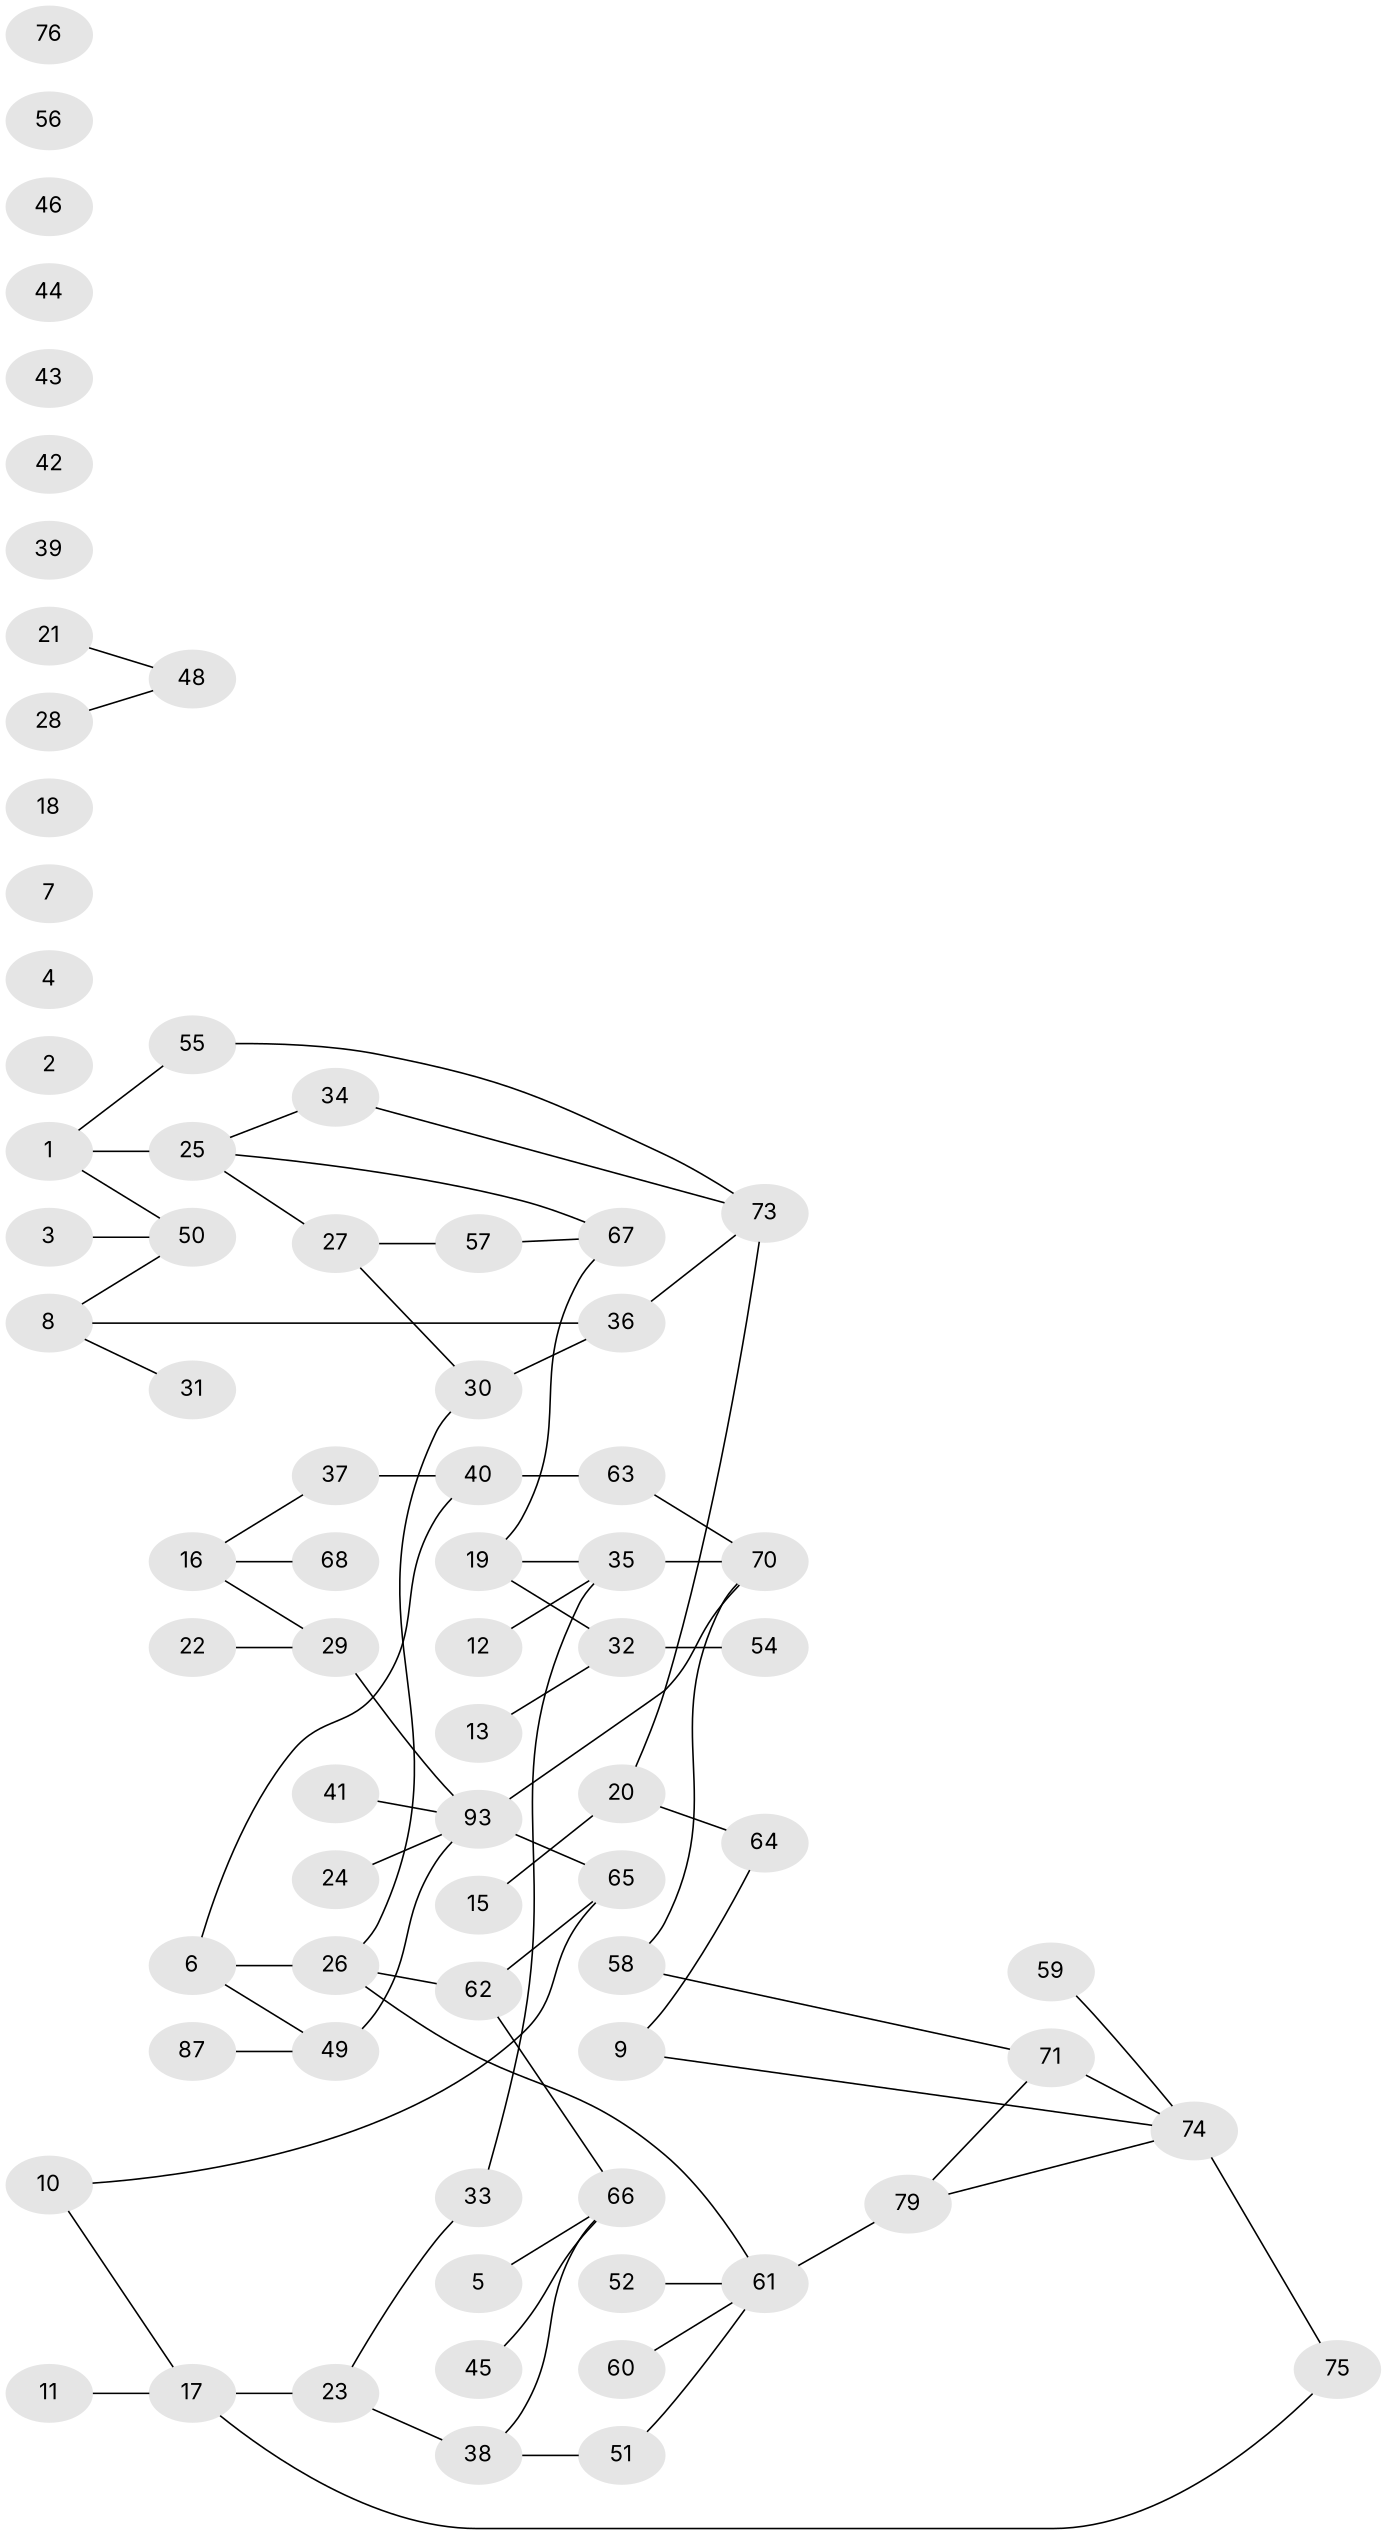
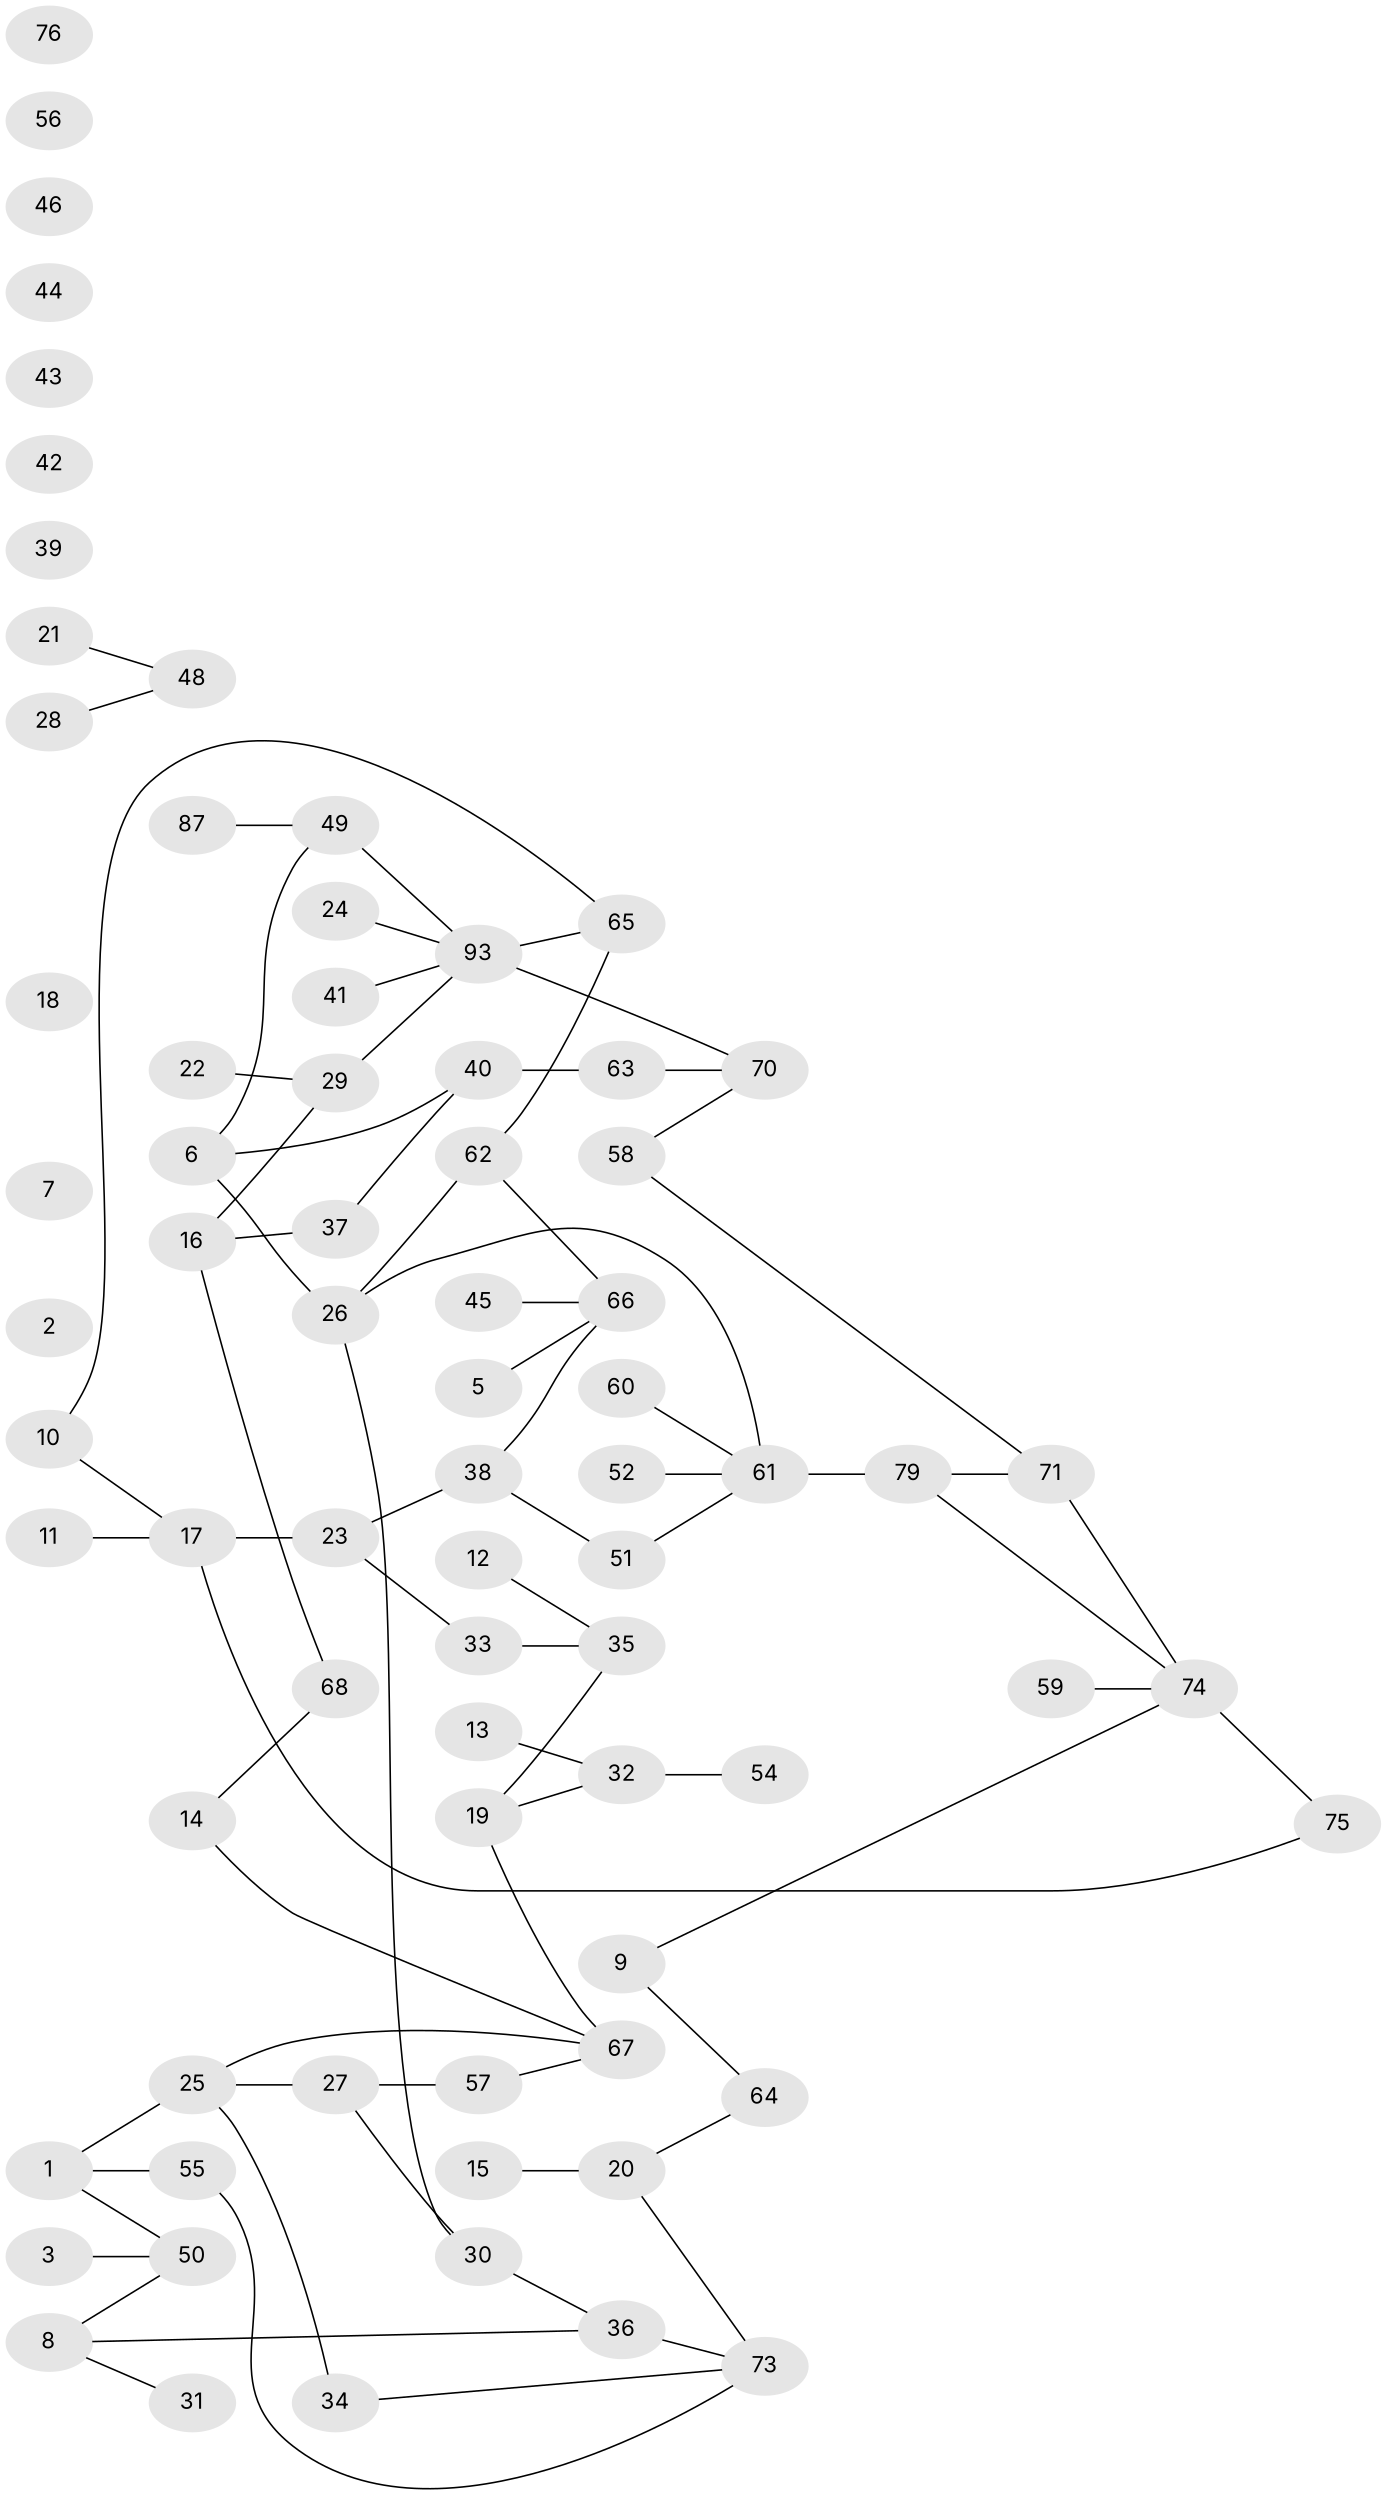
(49, 980) -> none
(688, 1562) -> none
none -> (192, 1821)
